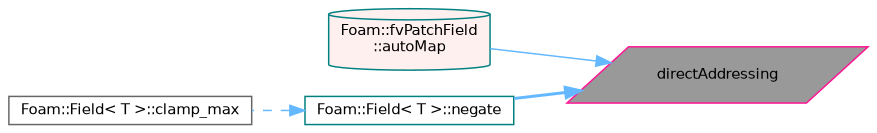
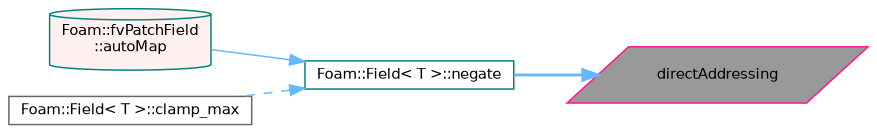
(543, 55) -> (250, 55)
